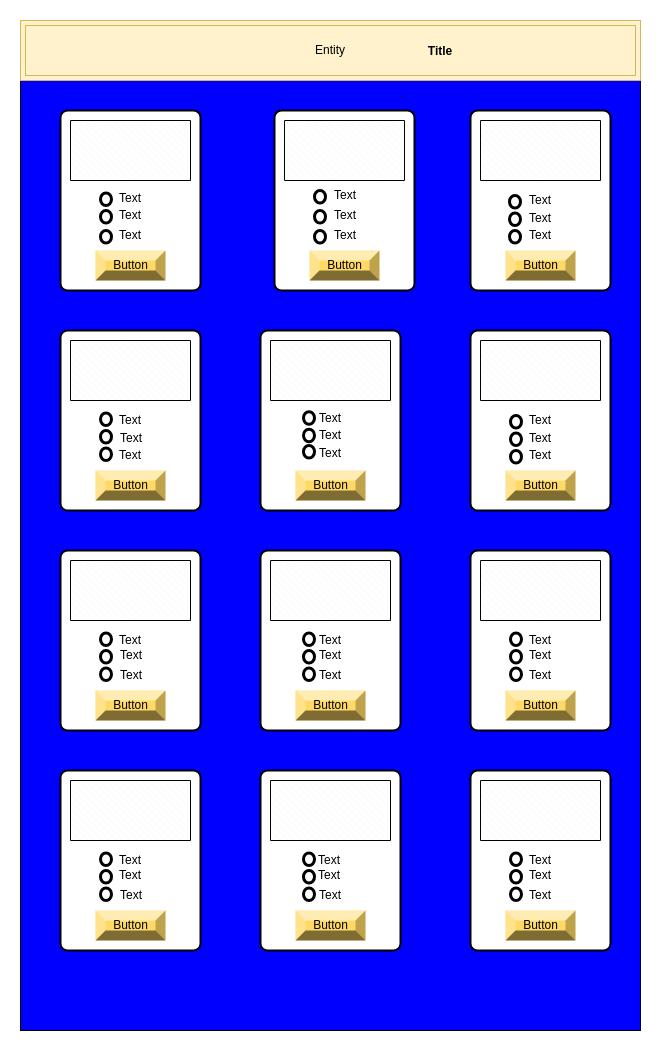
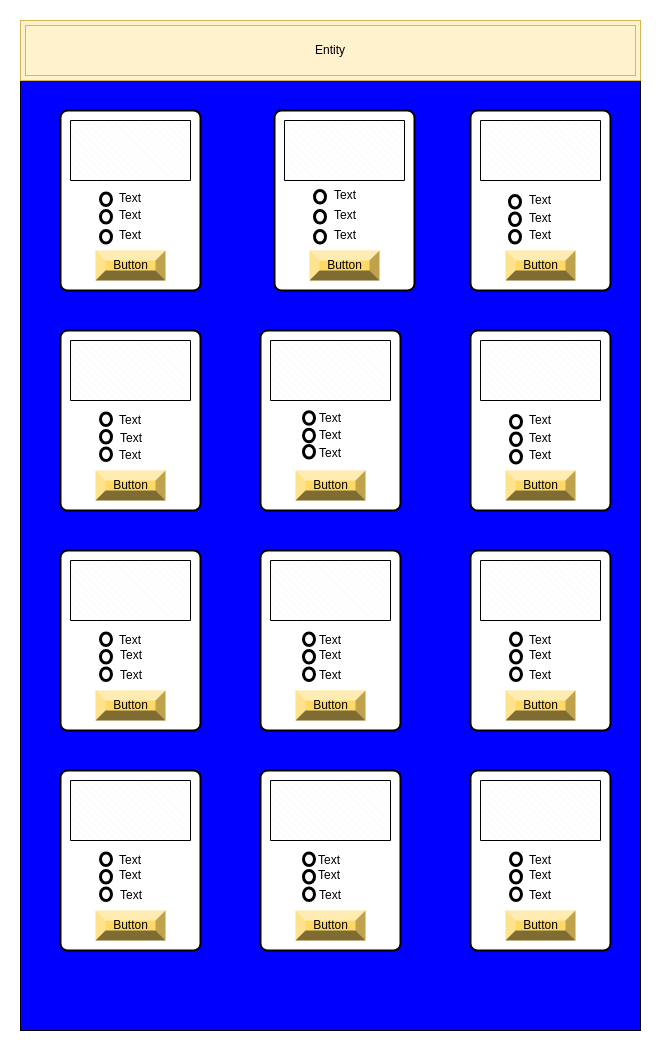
(441, 51) -> none
